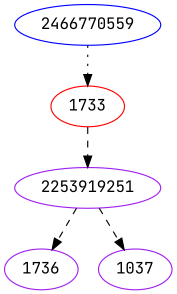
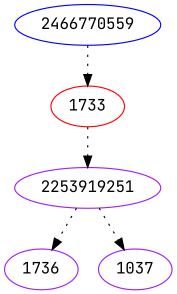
(88, 142) -> (88, 142)
(67, 224) -> (67, 224)
(109, 224) -> (109, 224)
